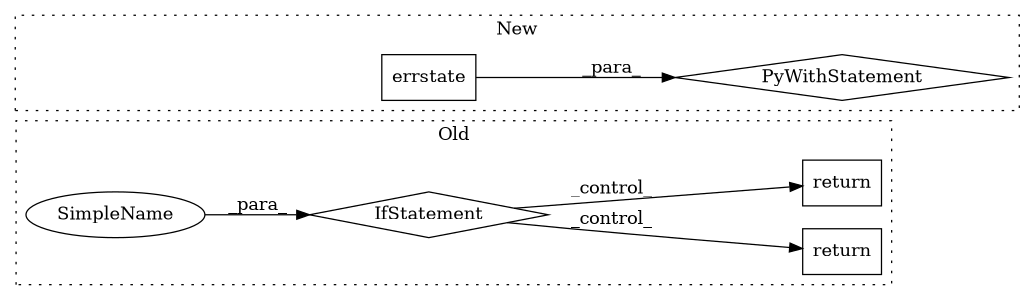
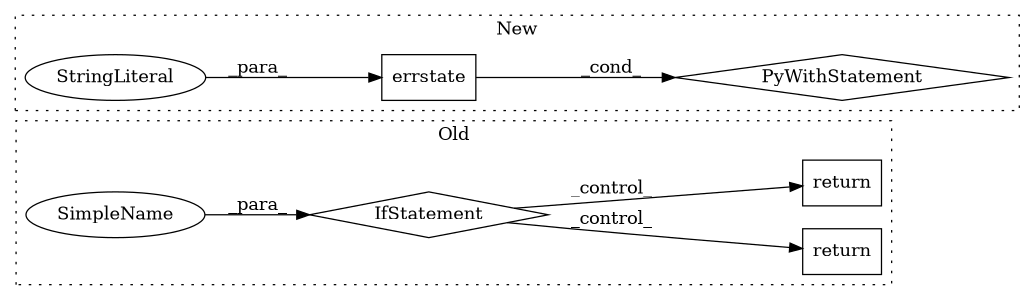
(612, 68) -> (612, 68)
none -> (115, 78)
